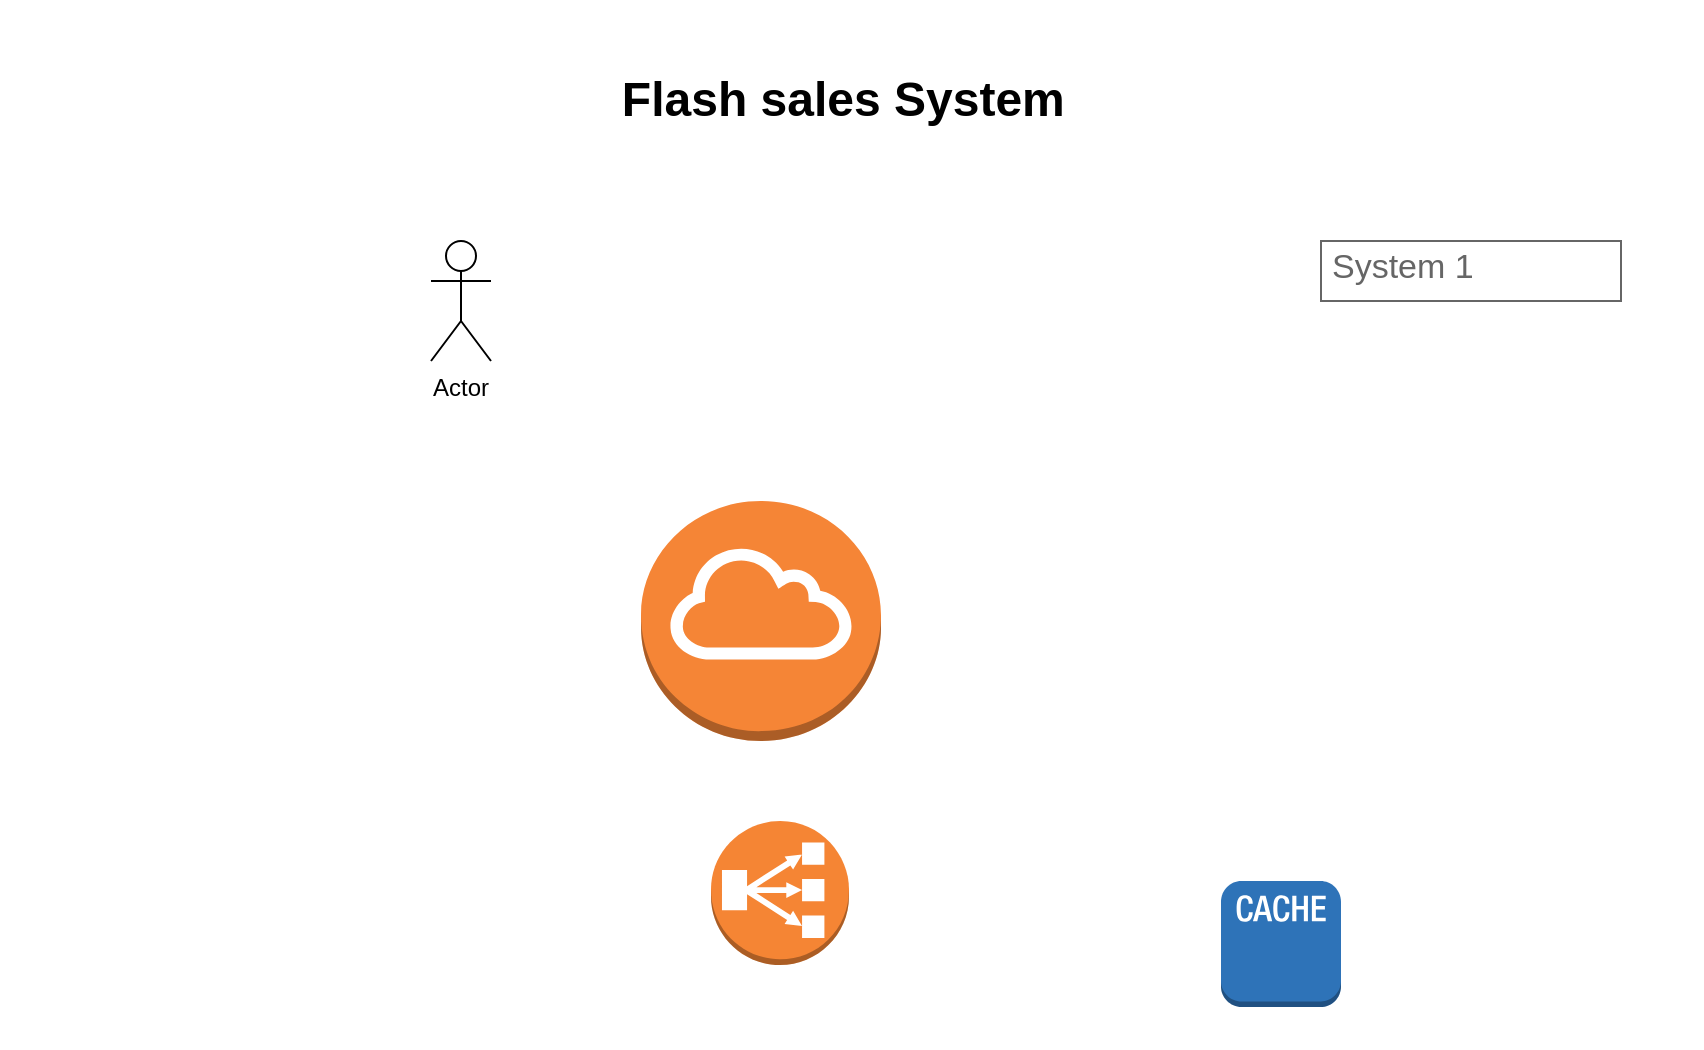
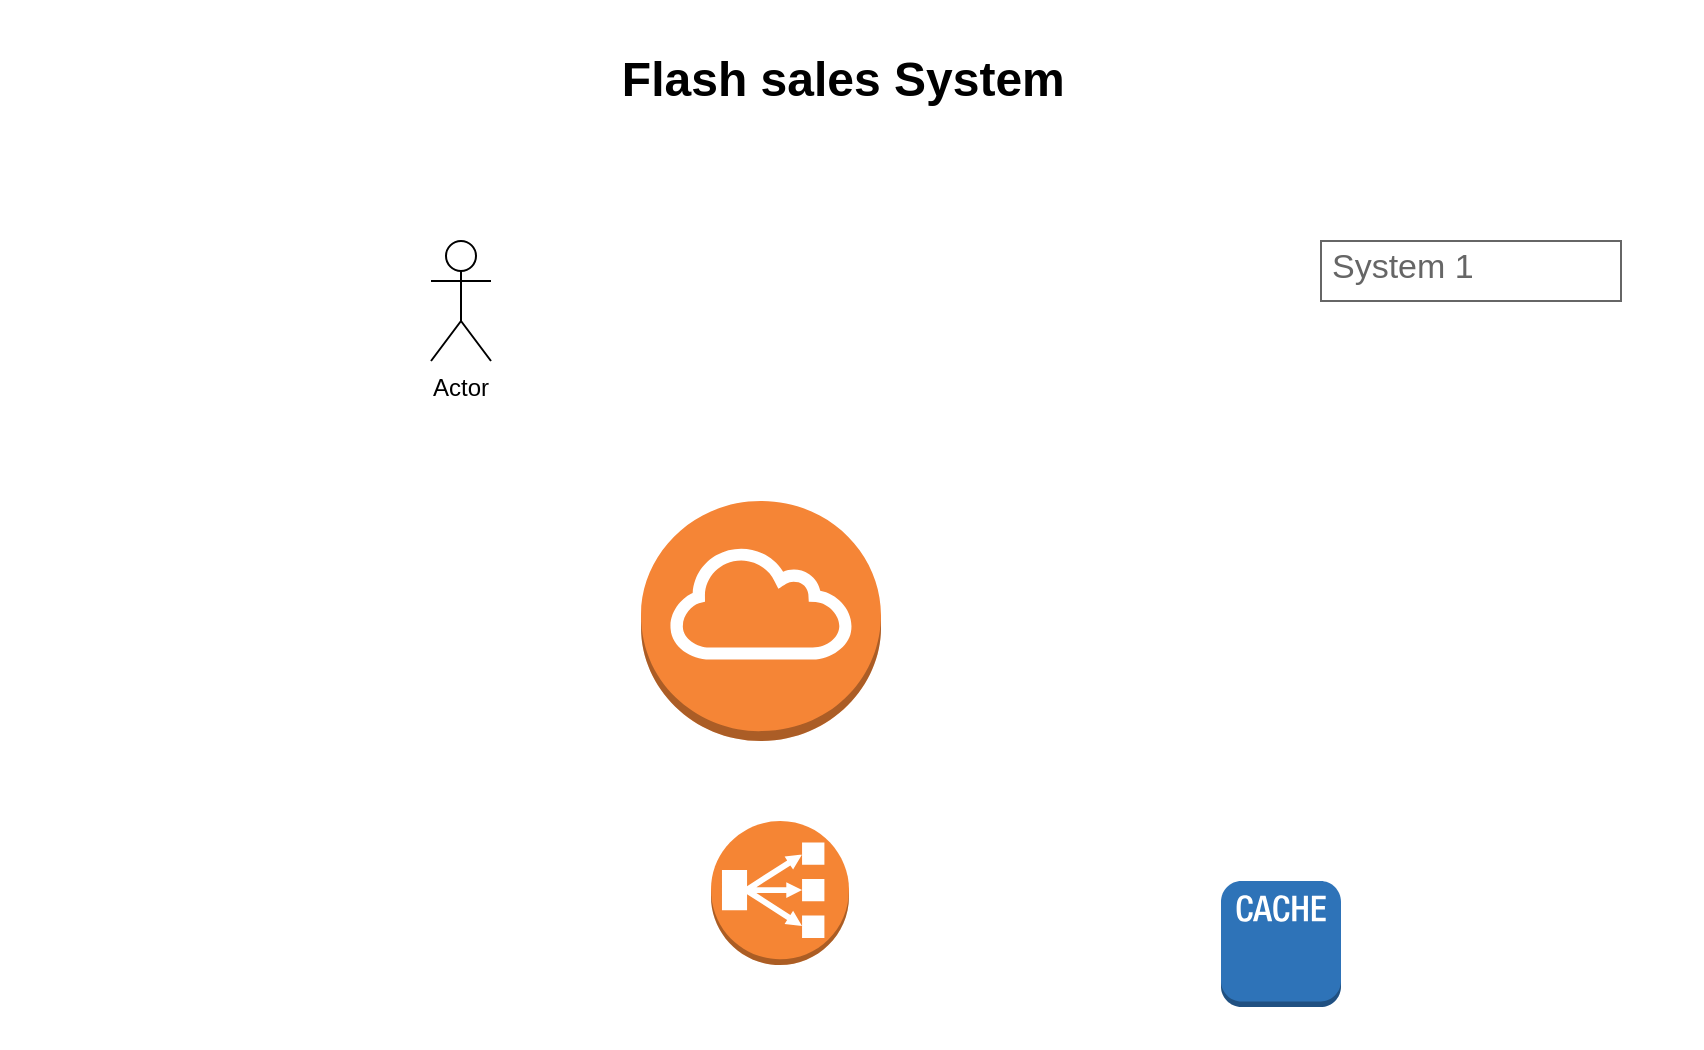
(851, 101) -> (851, 81)
